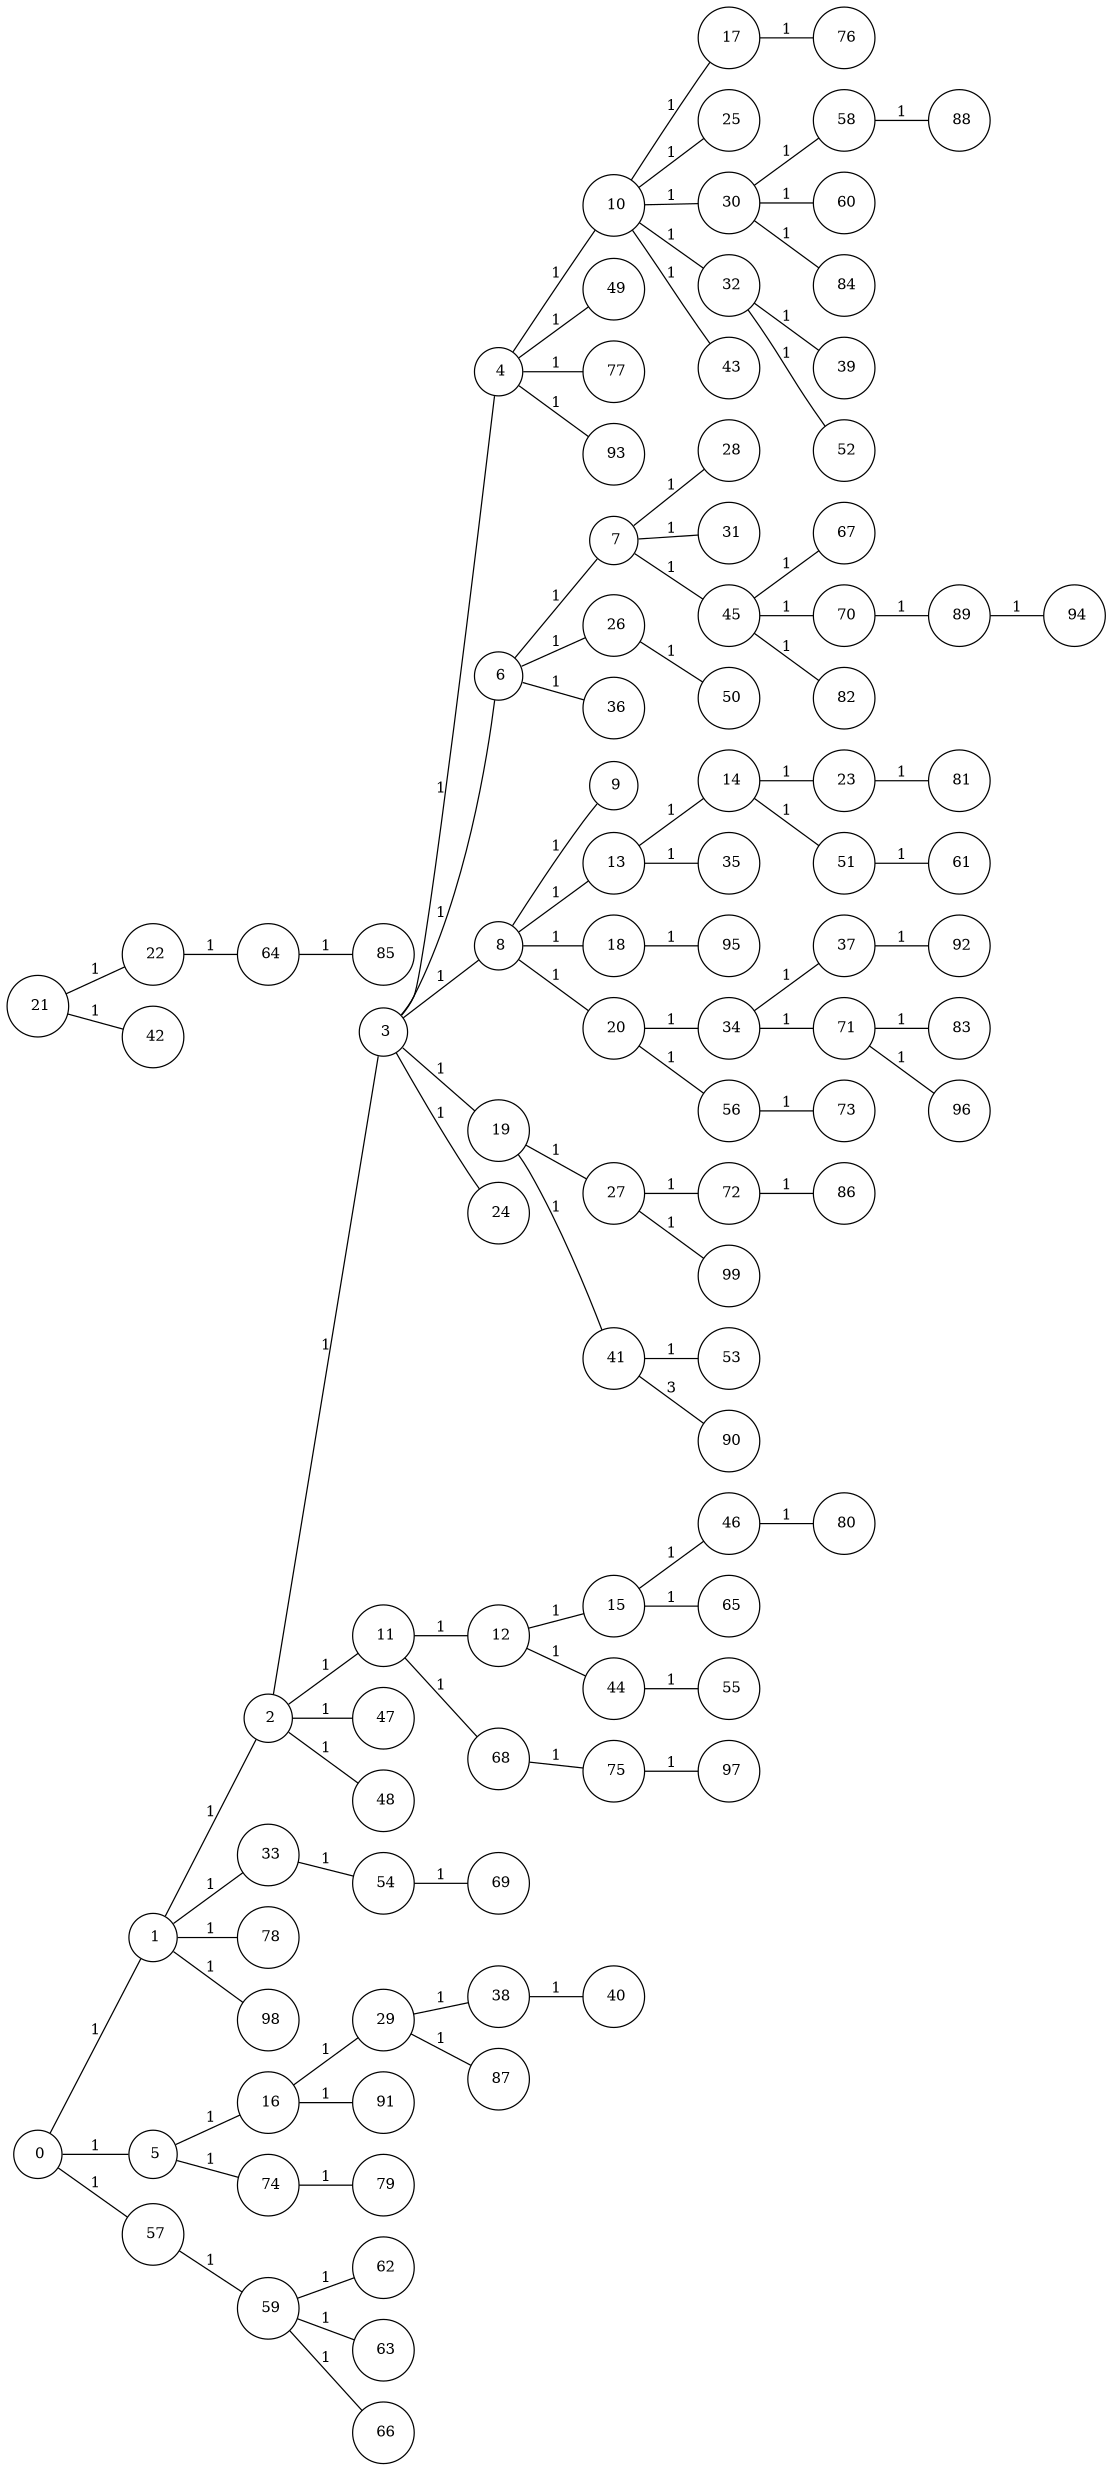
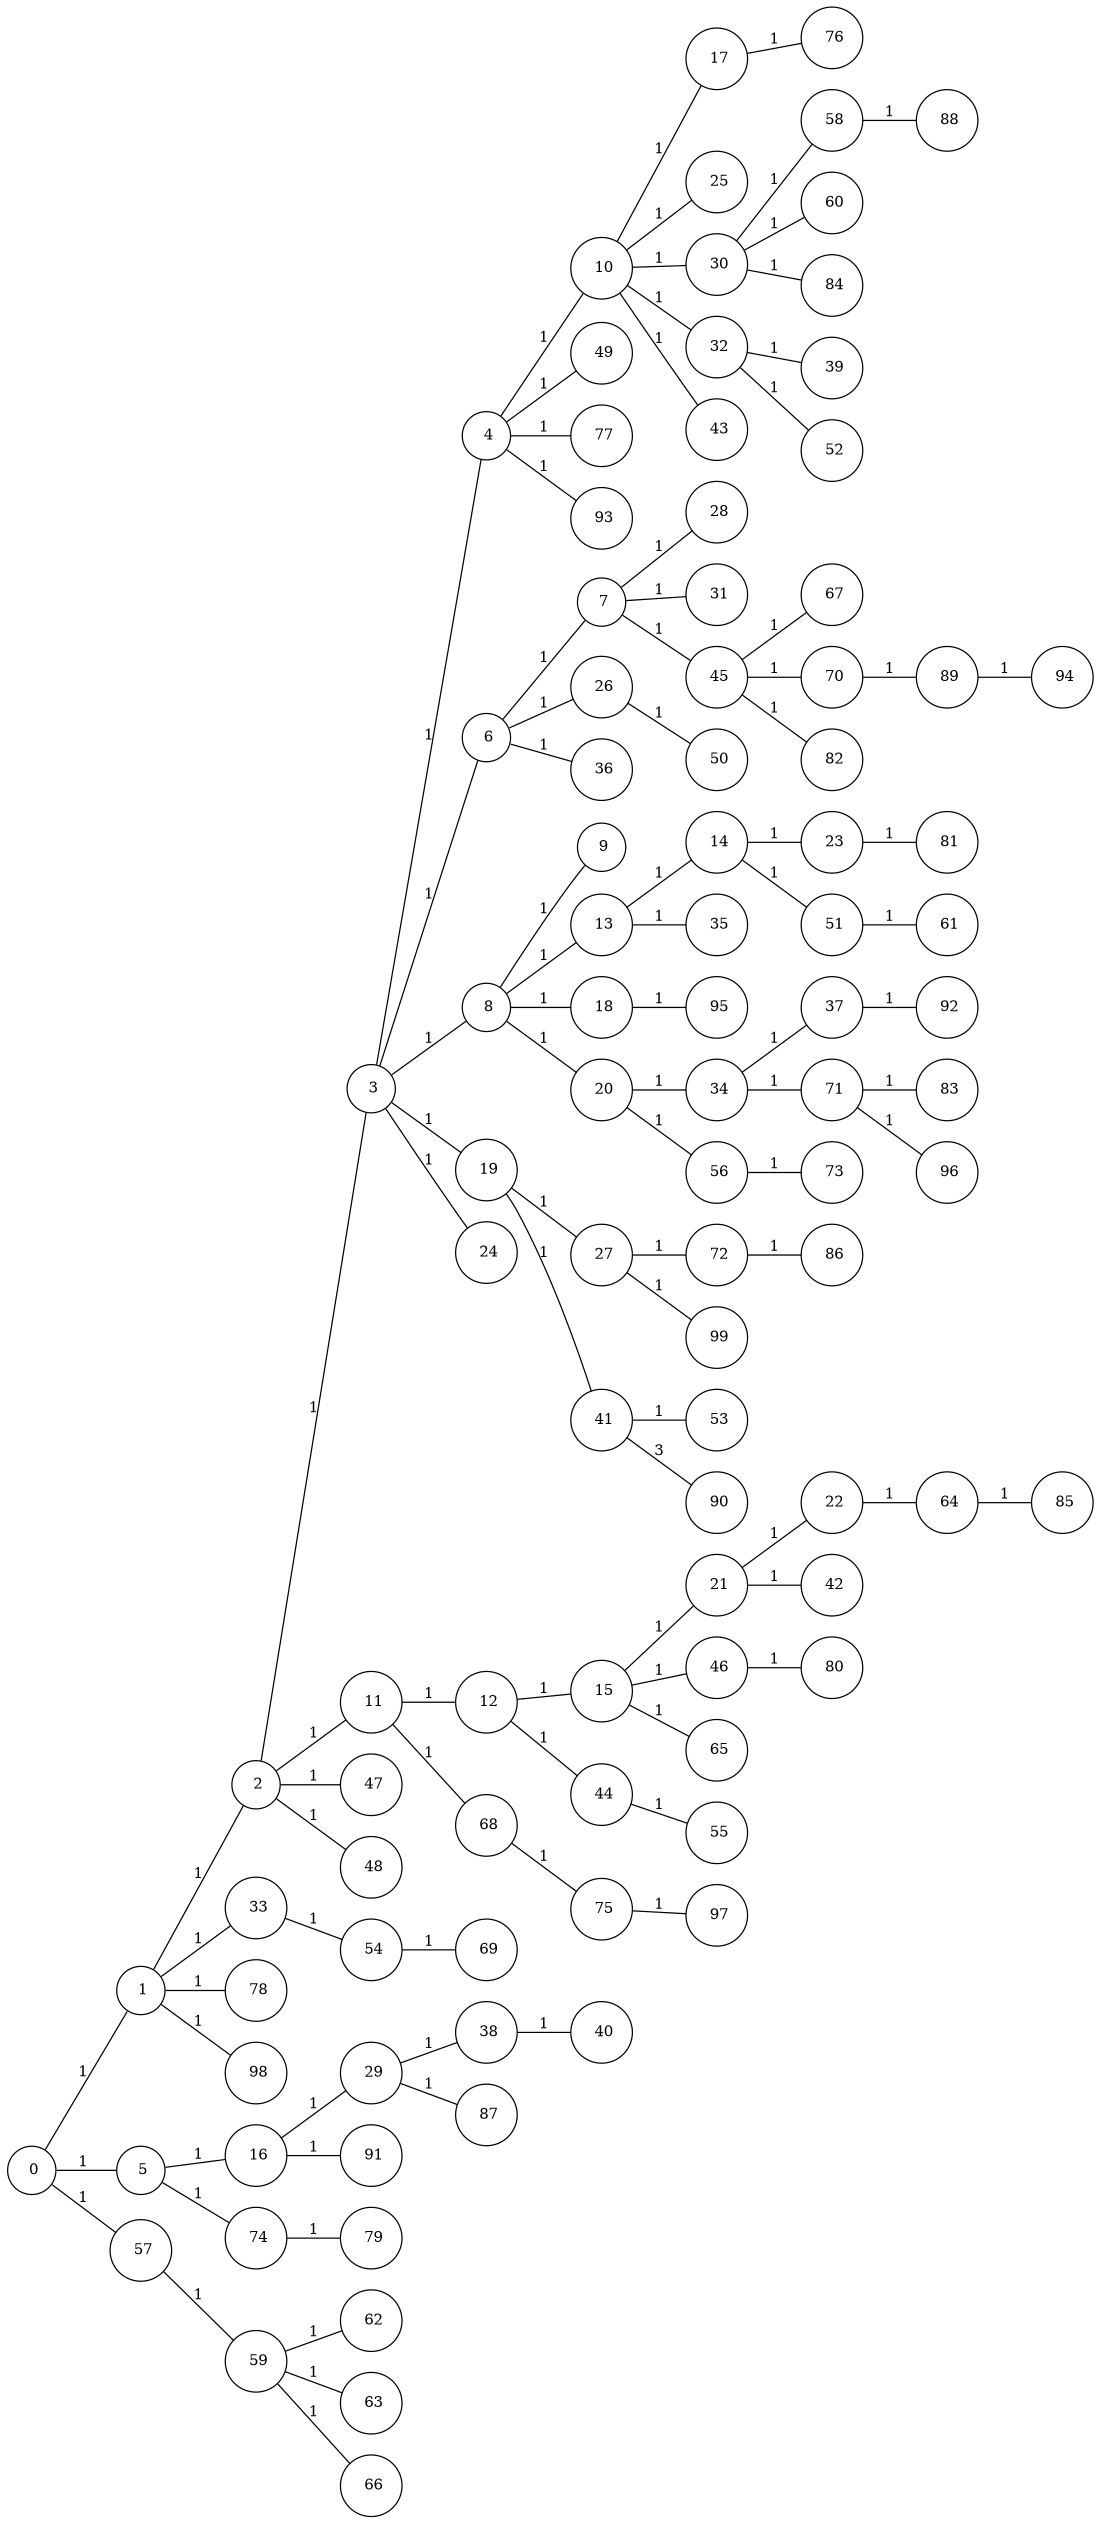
none -> (659, 1638)
